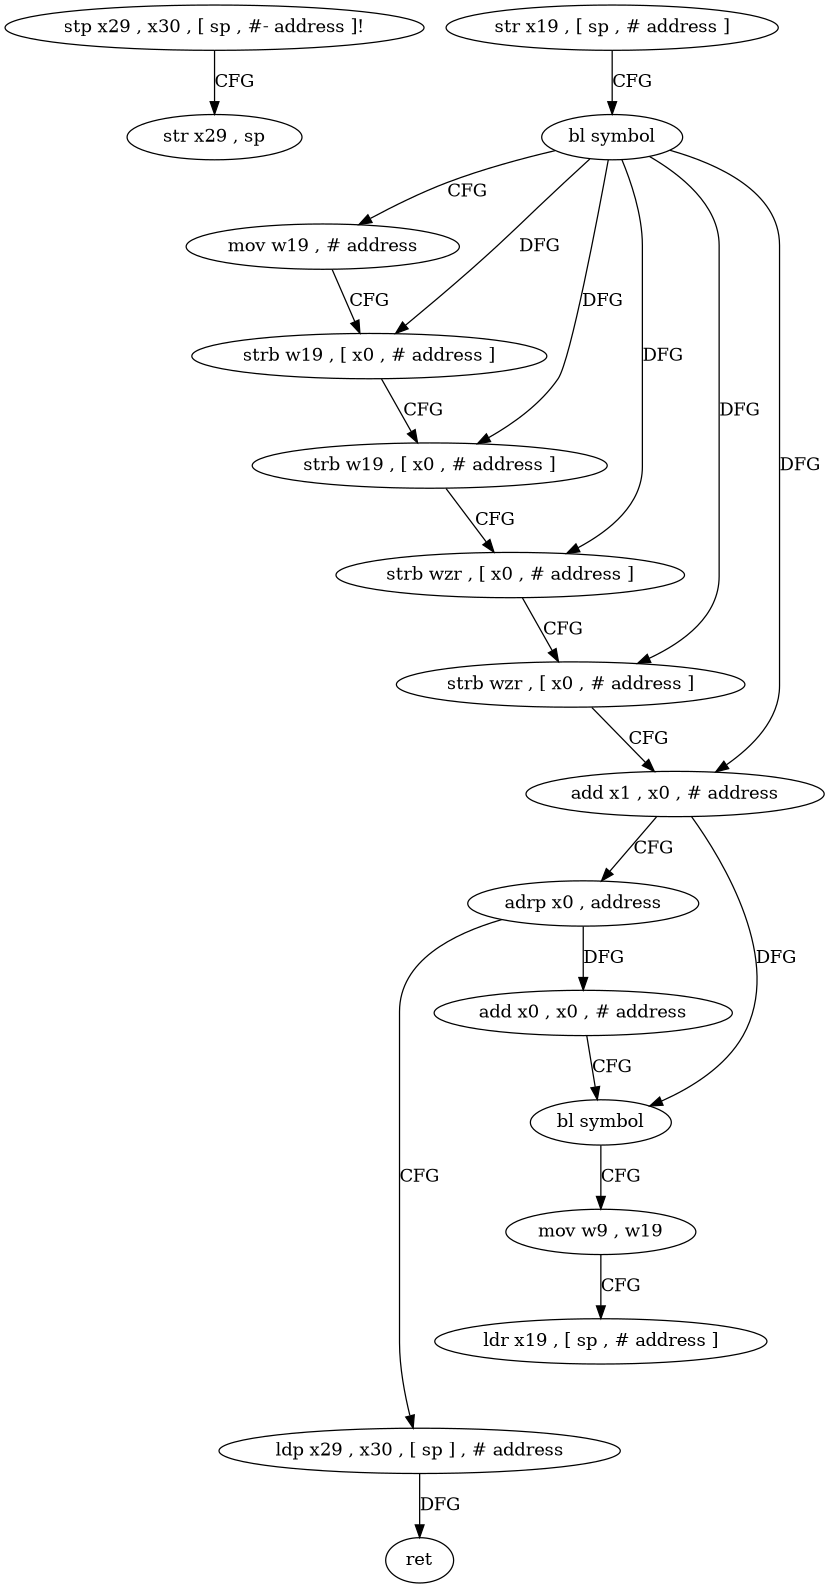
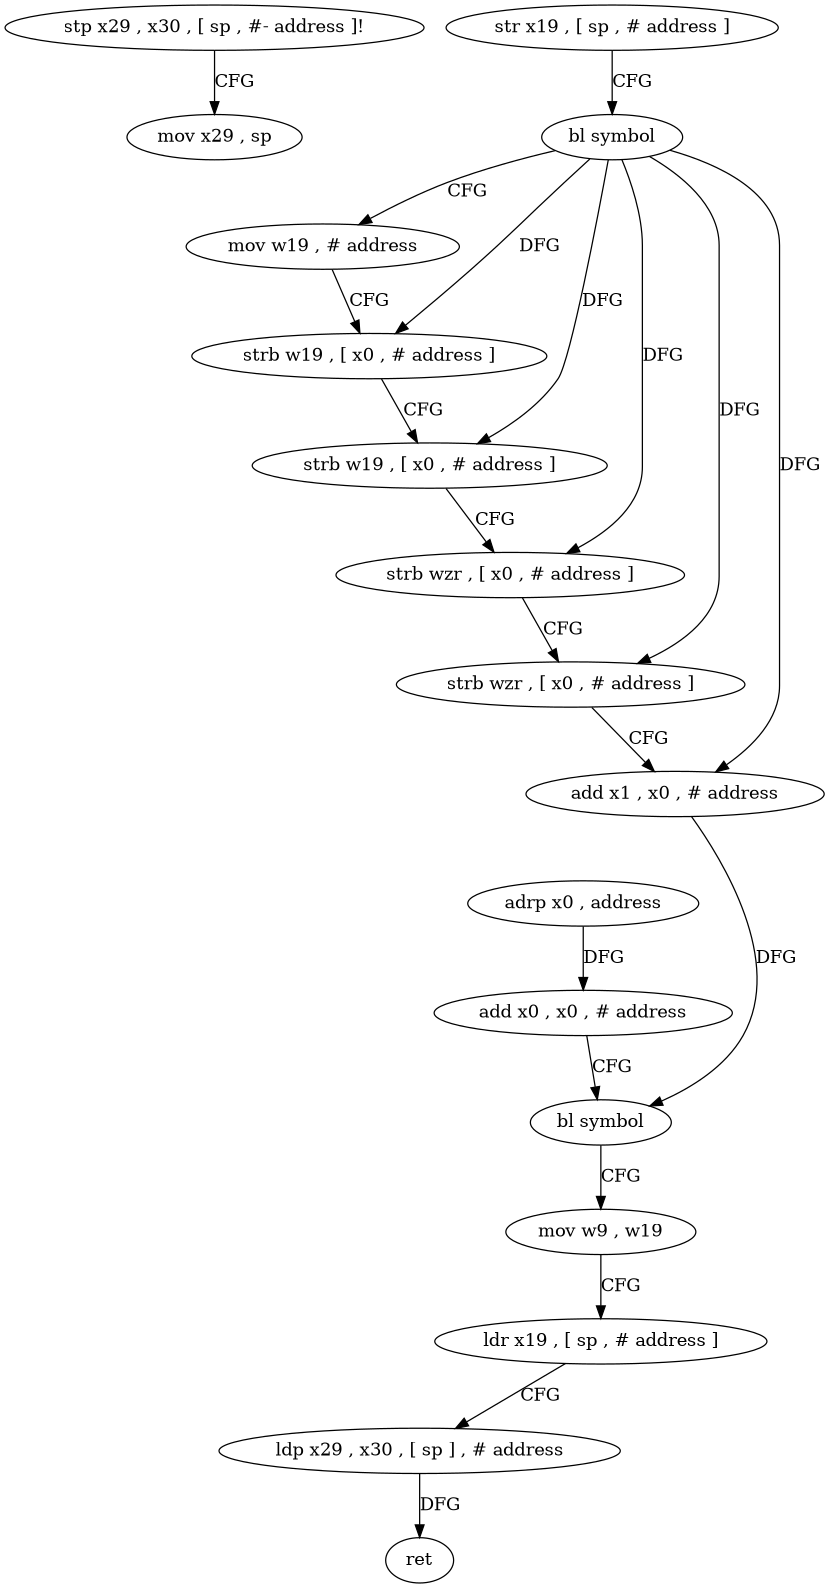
(215, 137) -> (215, 137)
(633, 844) -> none
(400, 1140) -> (516, 1393)
